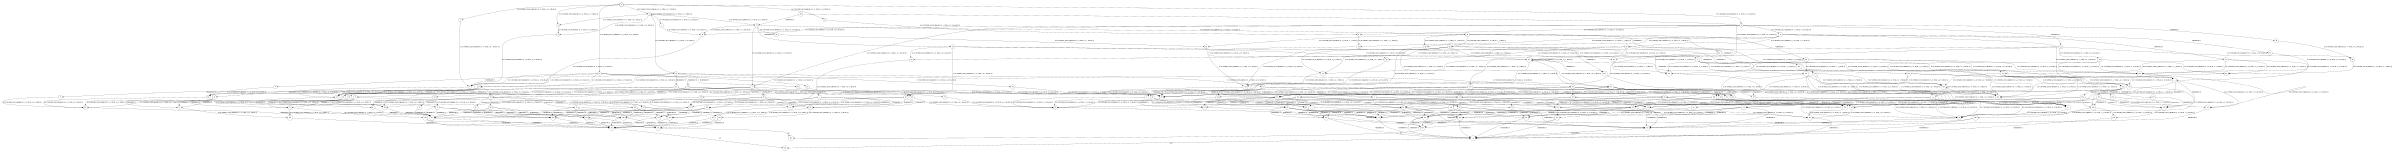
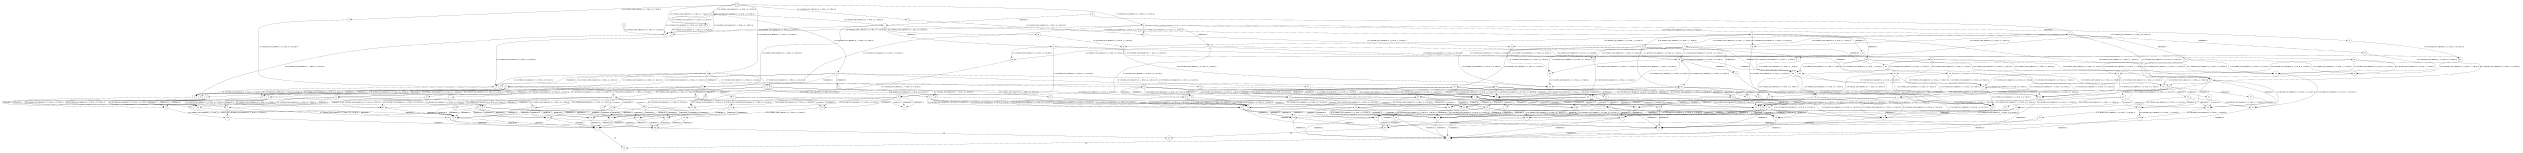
(656, 18) -> (689, 17)
none -> (1330, 105)
(713, 118) -> none
(1403, 128) -> (1441, 128)
